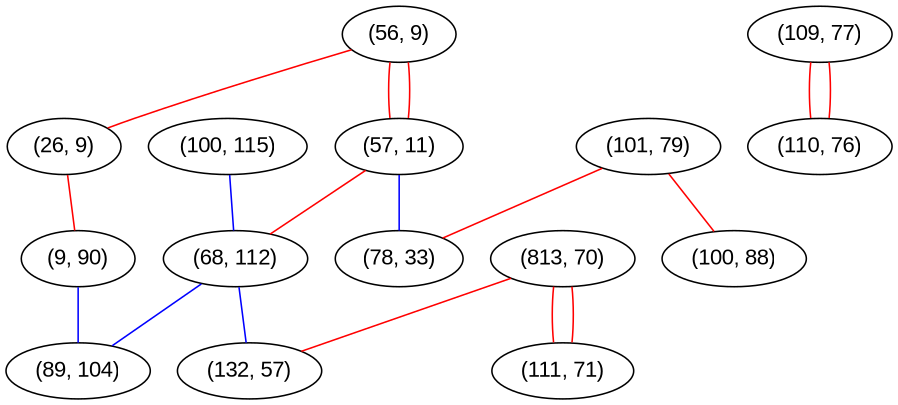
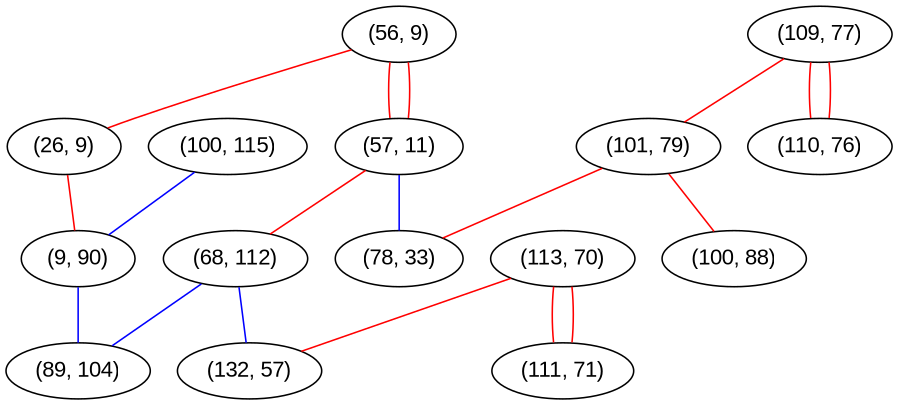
none -> (734, 90)
(232, 203) -> (152, 204)
(563, 259) -> (563, 259)
